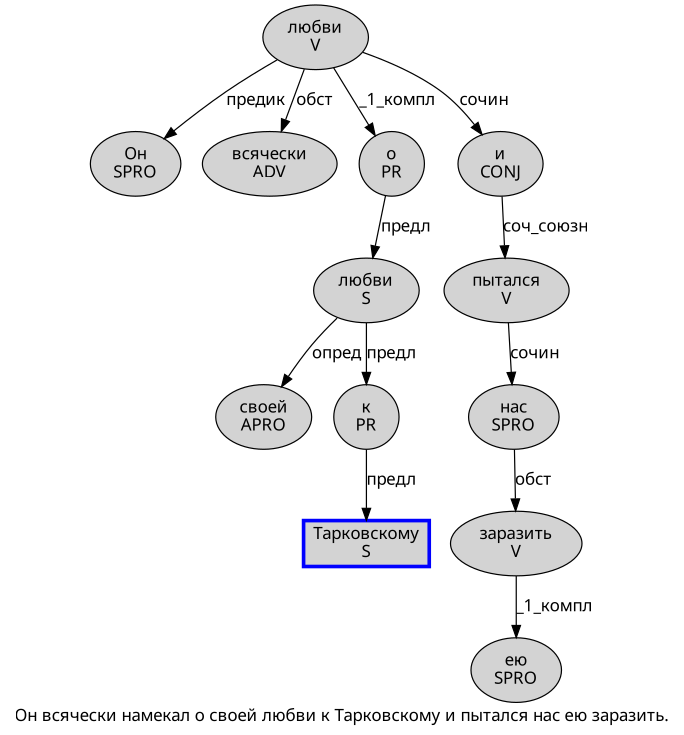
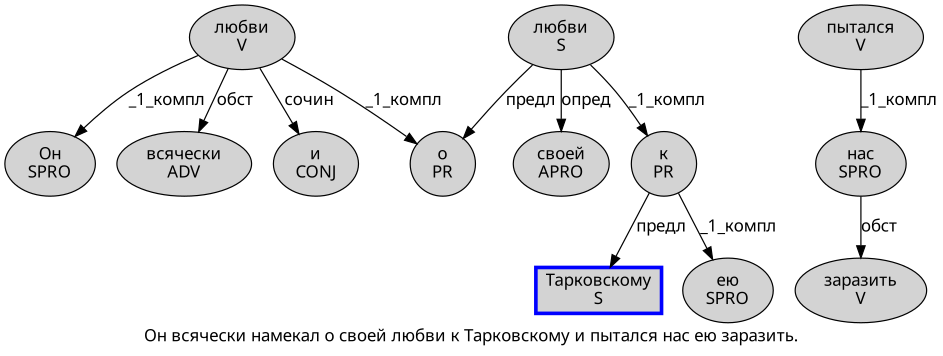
(256, 101) -> (167, 101)
(380, 221) -> (501, 96)
(503, 221) -> none
(392, 354) -> (668, 101)
(535, 354) -> (900, 101)
(516, 601) -> (693, 221)
